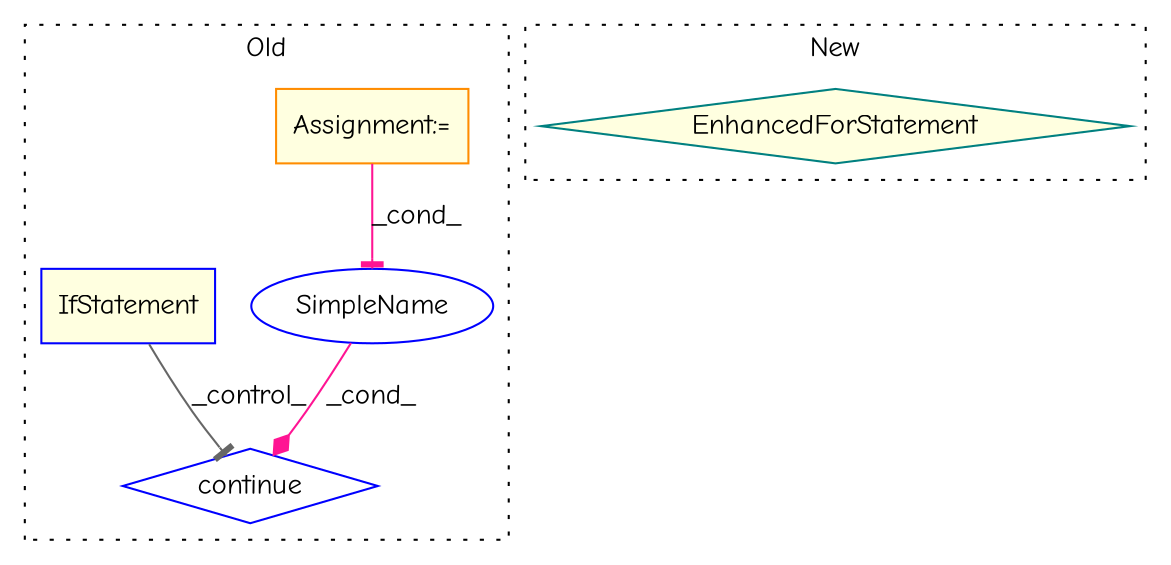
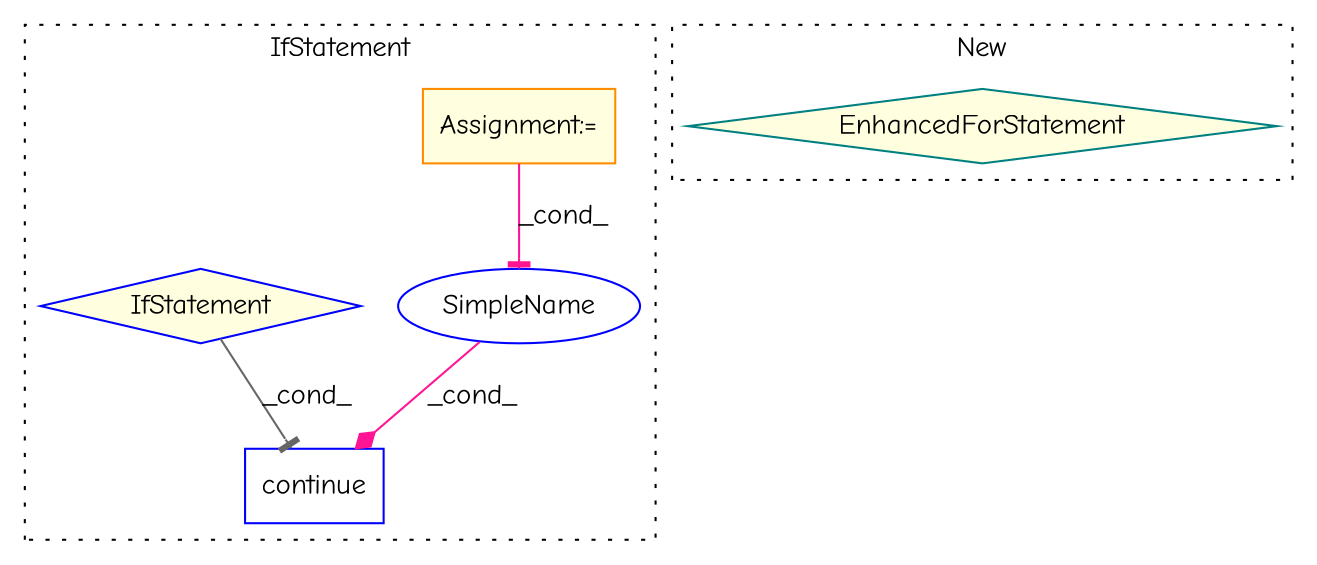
(267, 49) -> (340, 49)
(128, 306) -> (201, 306)
(249, 396) -> (307, 396)
(250, 486) -> (314, 486)
